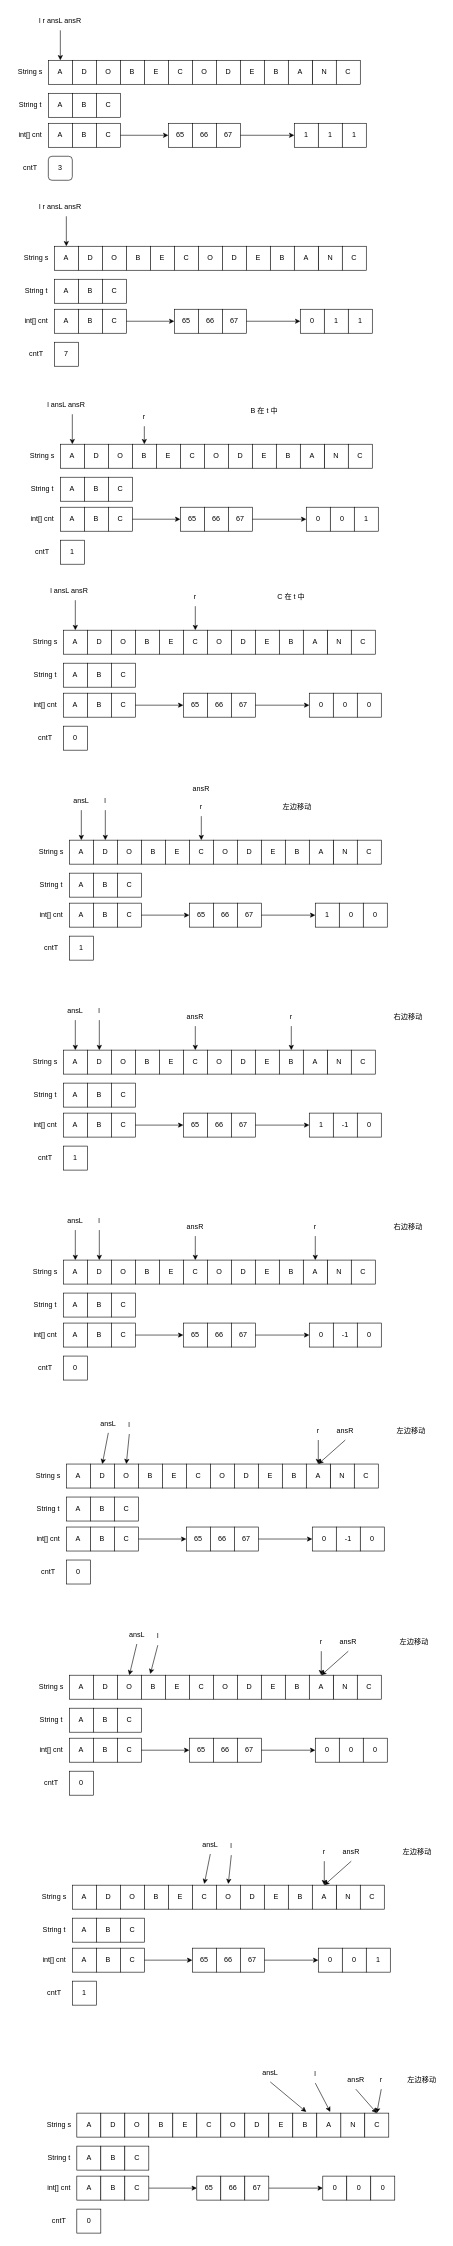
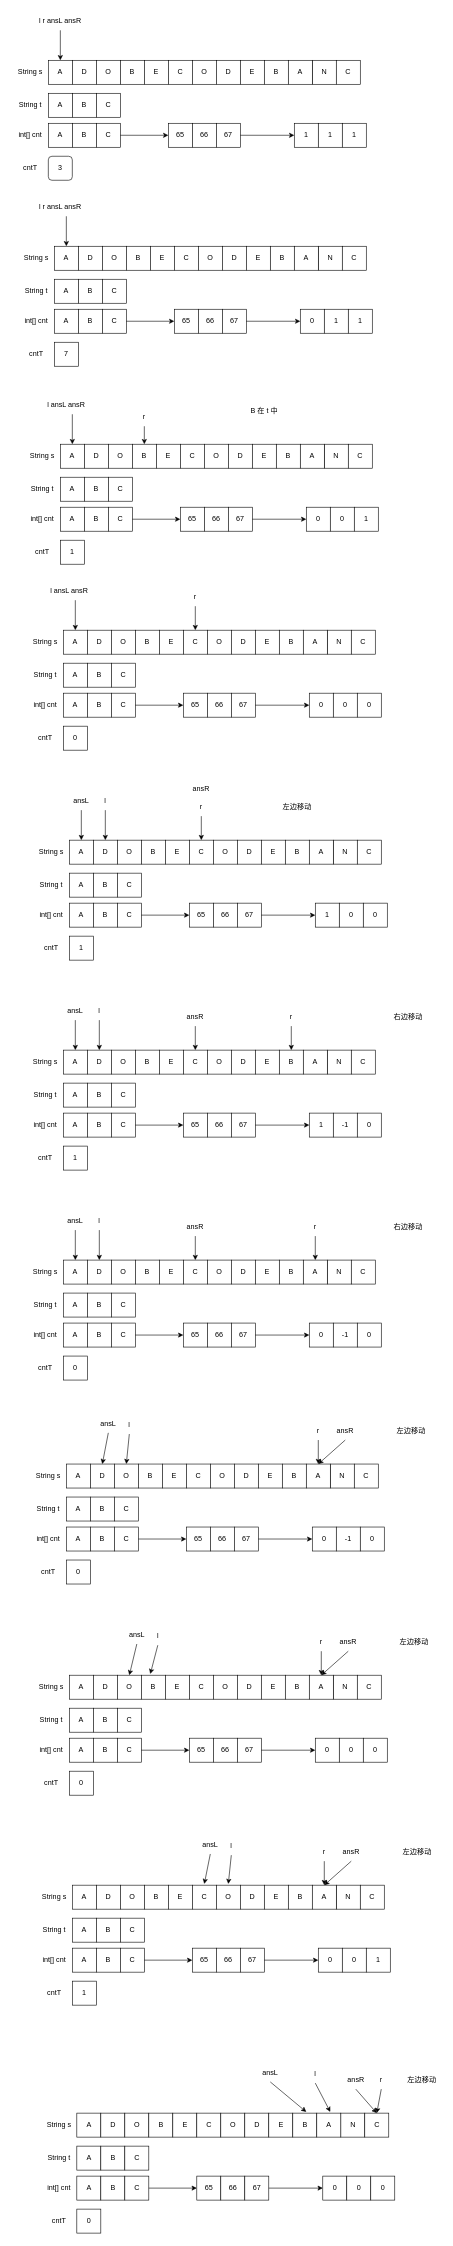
(291, 597) -> none
